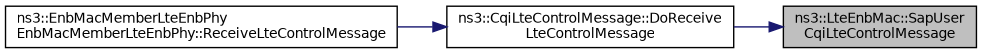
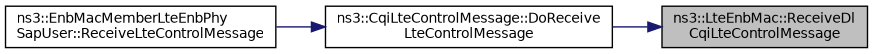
(201, 27) -> (141, 27)
(880, 27) -> (765, 27)
